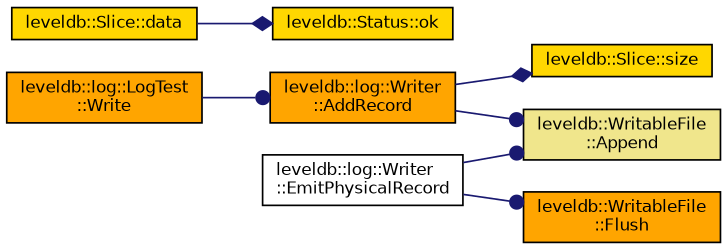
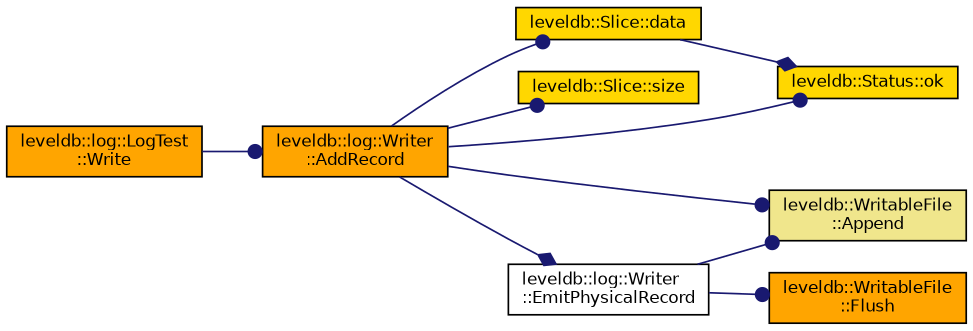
(484, 80) -> (489, 118)
none -> (461, 81)
none -> (622, 131)
none -> (468, 217)
